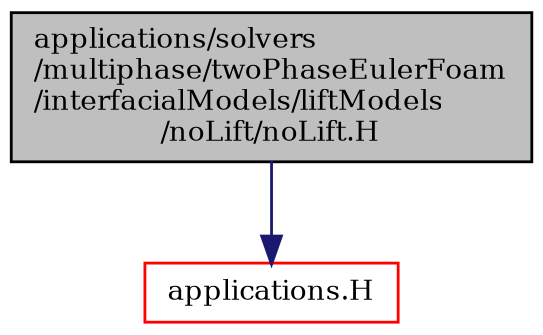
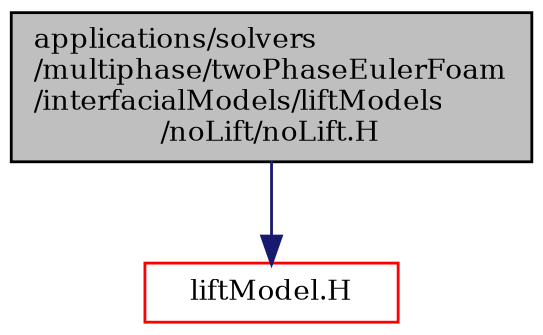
(272, 293) -> (272, 293)
